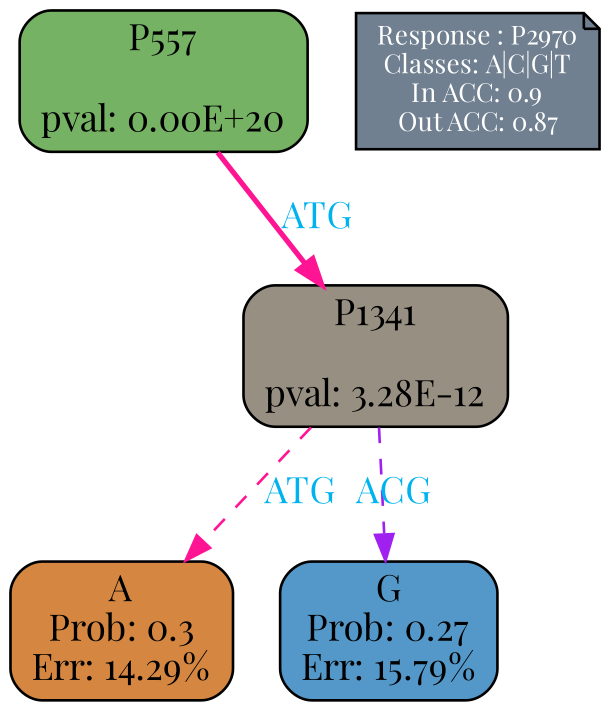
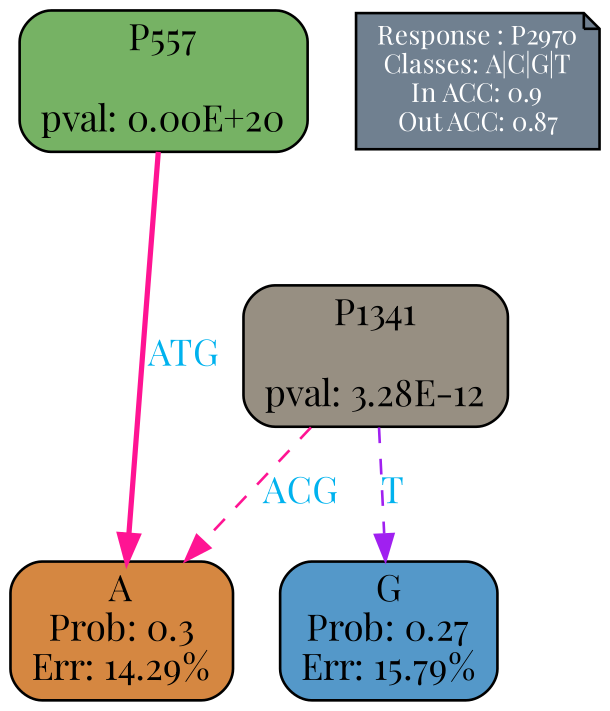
(262, 208) -> (143, 343)
(301, 494) -> (301, 494)
(394, 494) -> (394, 494)
